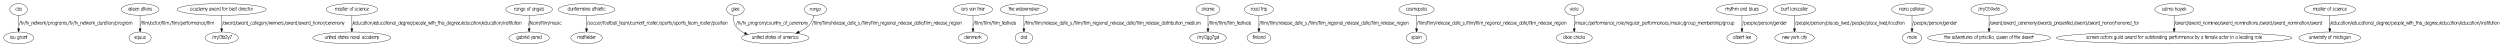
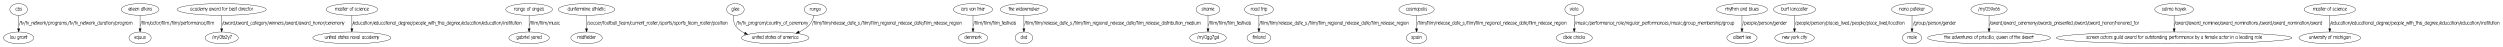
(545, 24) -> (545, 24)
(1935, 24) -> (1935, 24)
